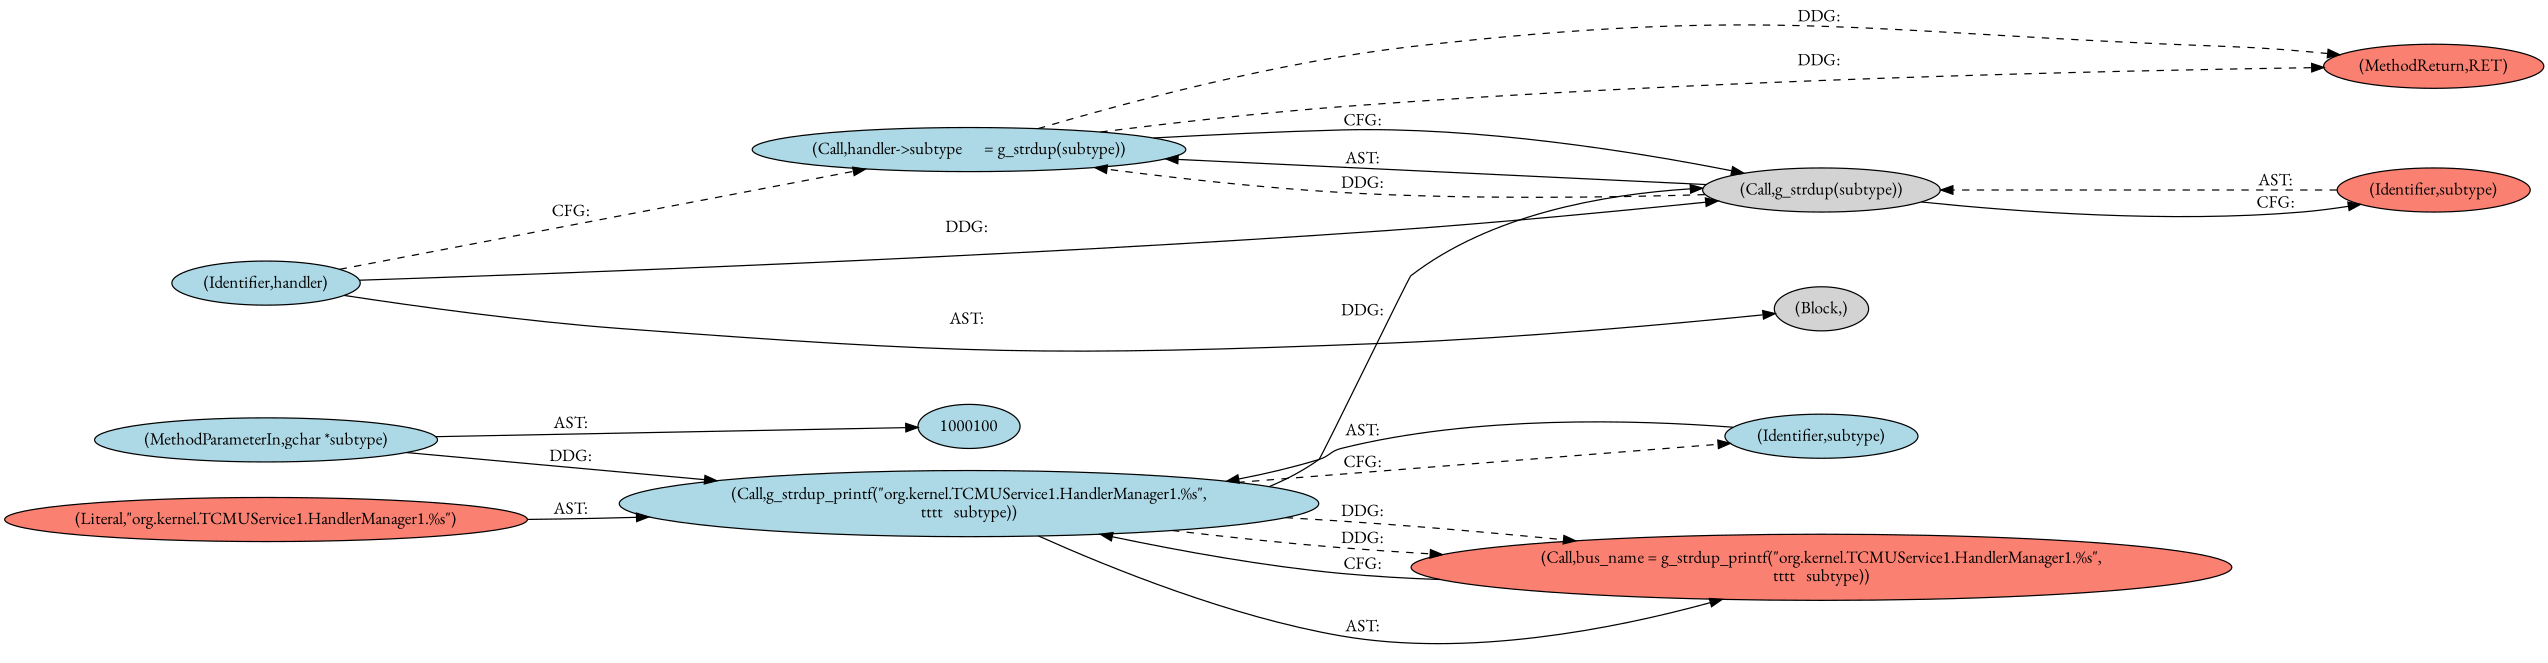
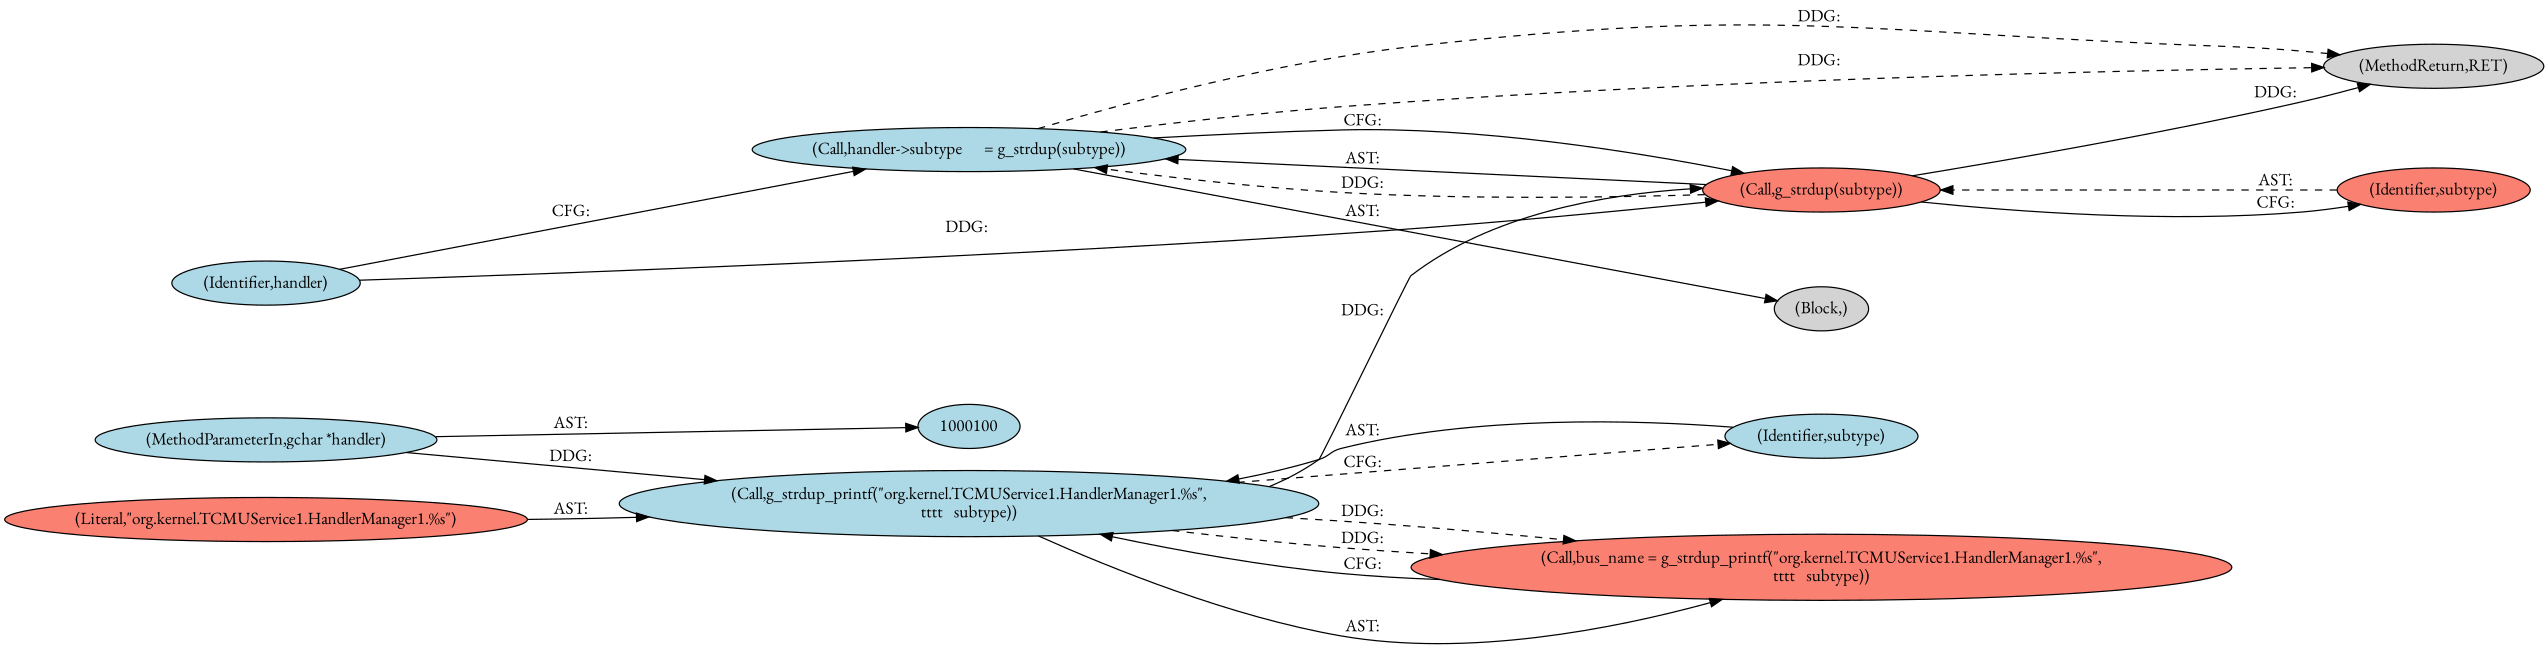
(2434, 66) -> (2434, 66)
none -> (2136, 136)
(1821, 190) -> (1821, 190)
(596, 220) -> (596, 220)
(1053, 351) -> (1437, 237)
(266, 440) -> (266, 440)
